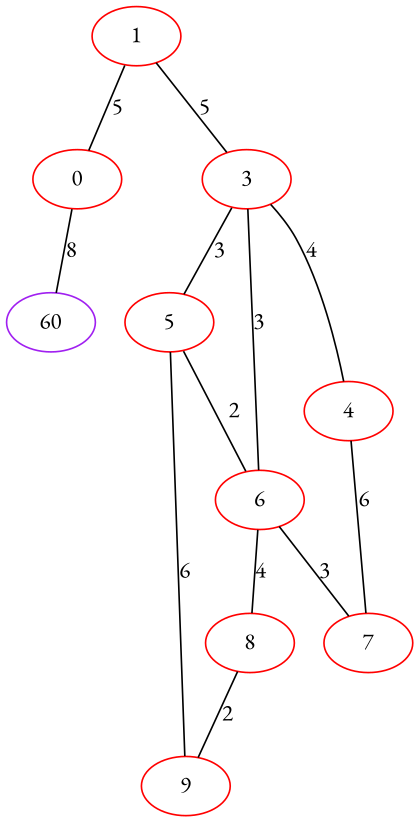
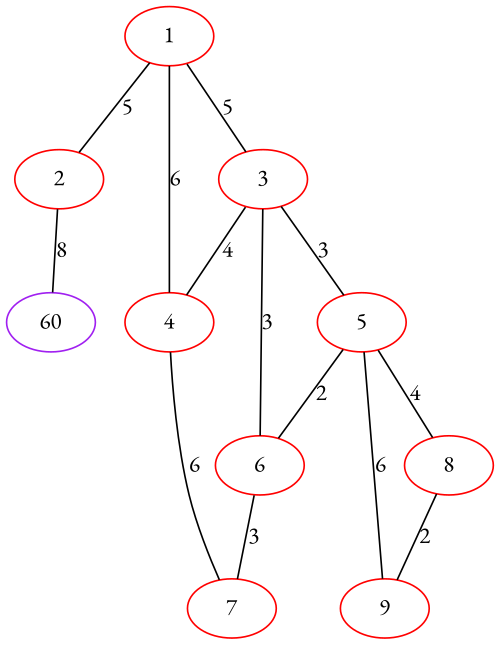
(77, 179) -> (59, 179)
none -> (169, 179)
(255, 571) -> (405, 394)
